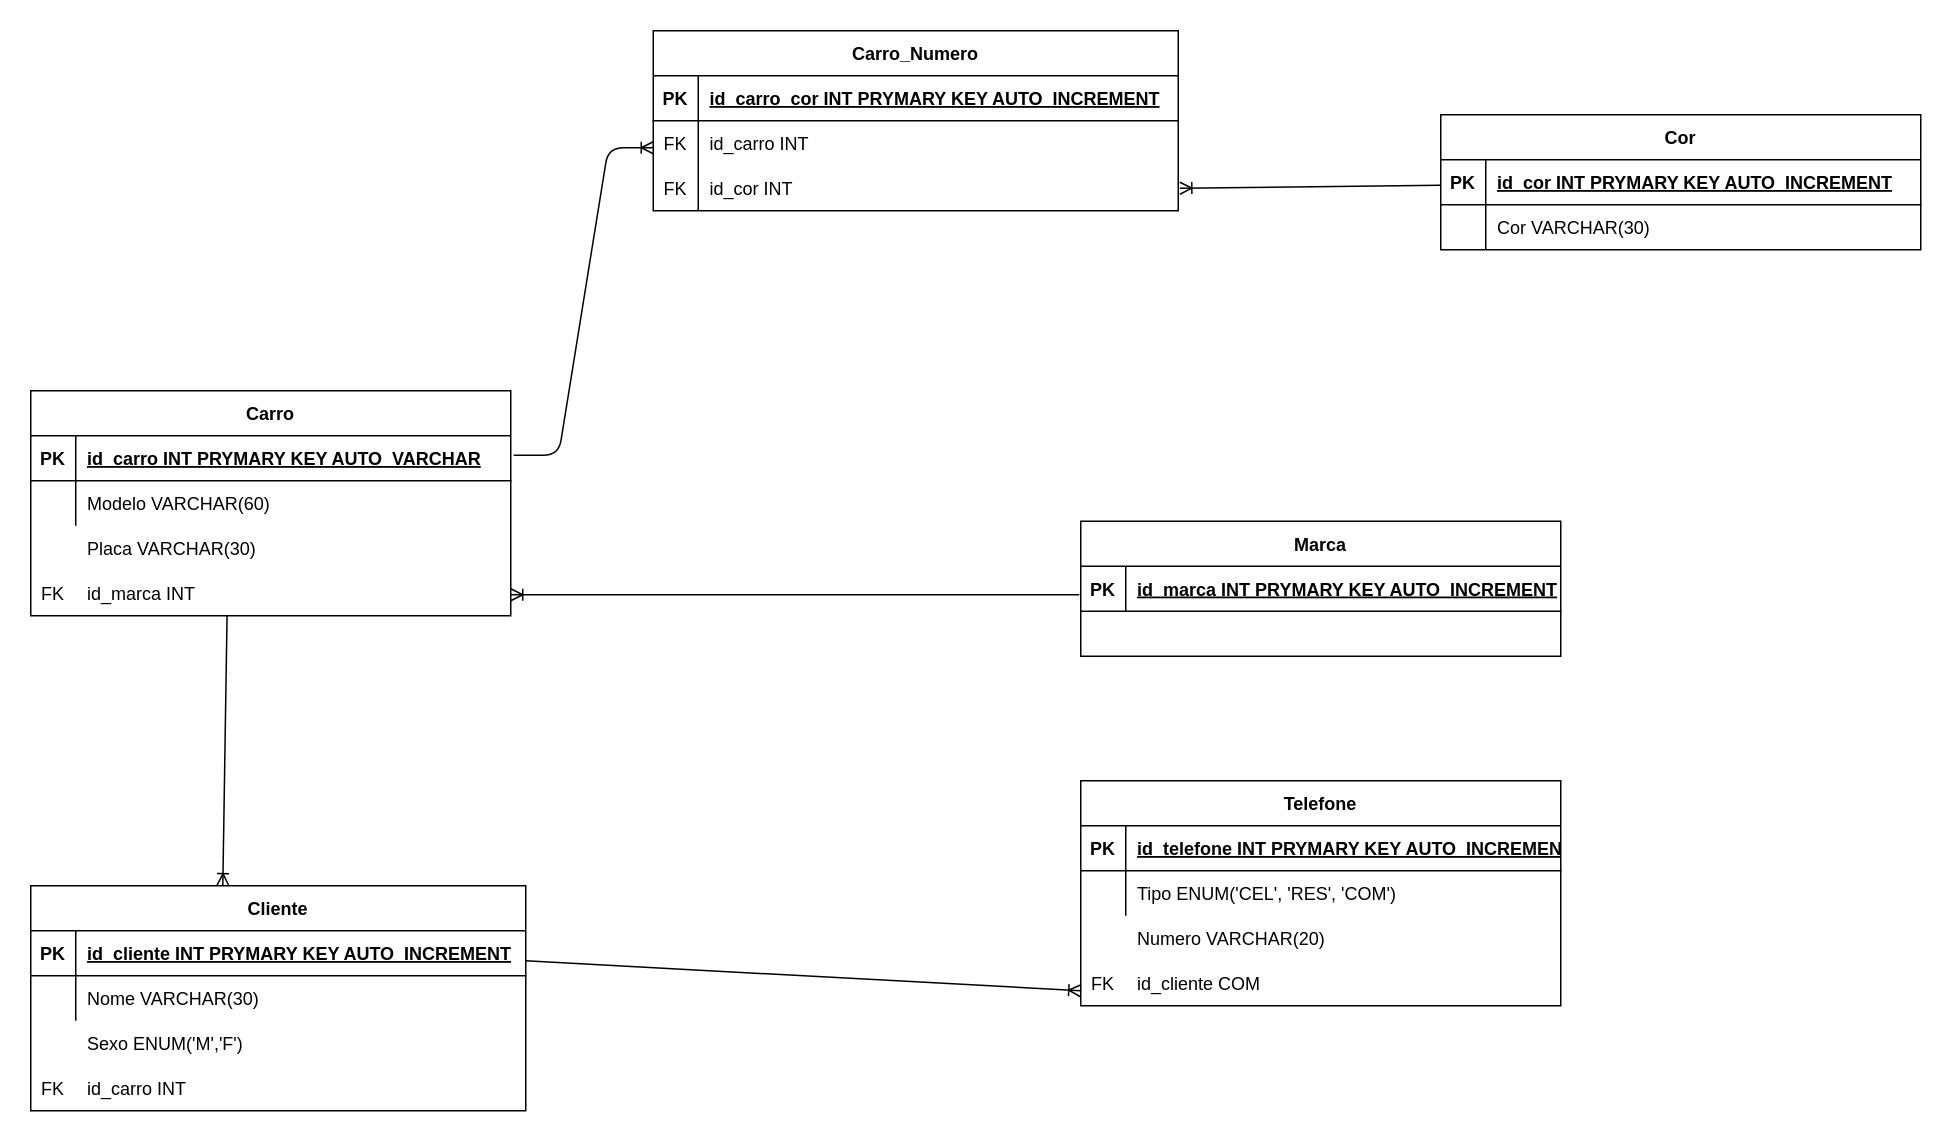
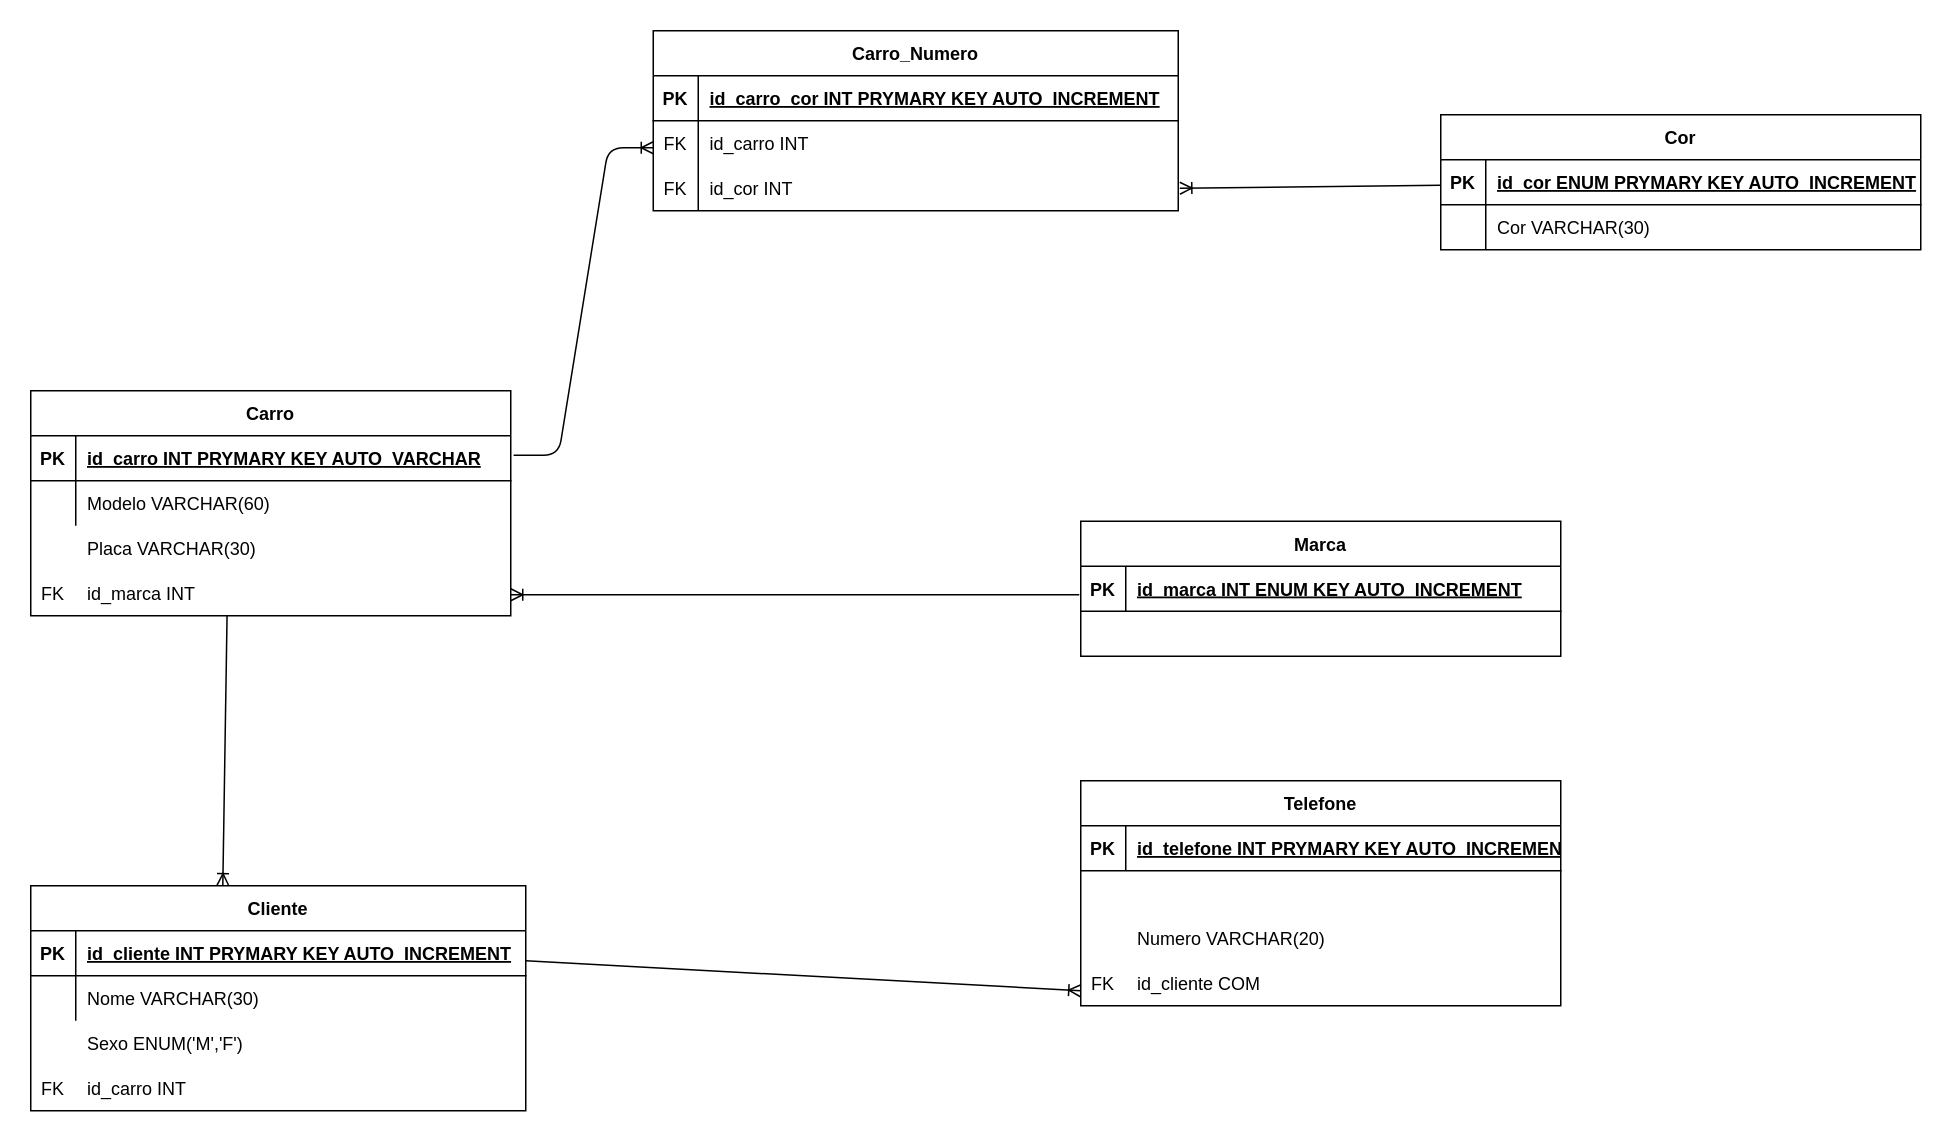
(1672, 183) -> (1677, 183)
(1322, 590) -> (1307, 590)
(1343, 893) -> none
